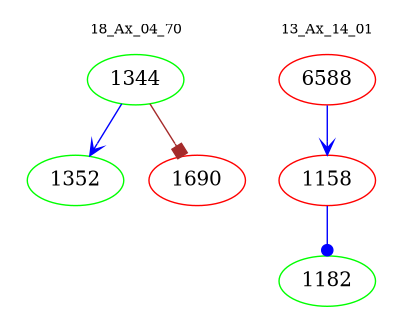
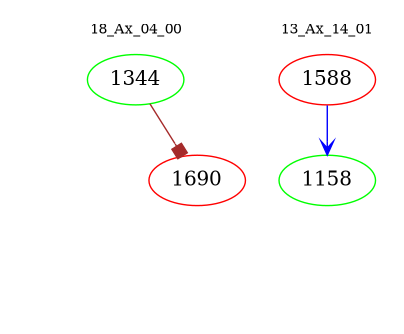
(136, 30) -> (136, 30)
(327, 80) -> (327, 80)
(76, 180) -> none
(327, 180) -> (327, 180)
(327, 281) -> none
